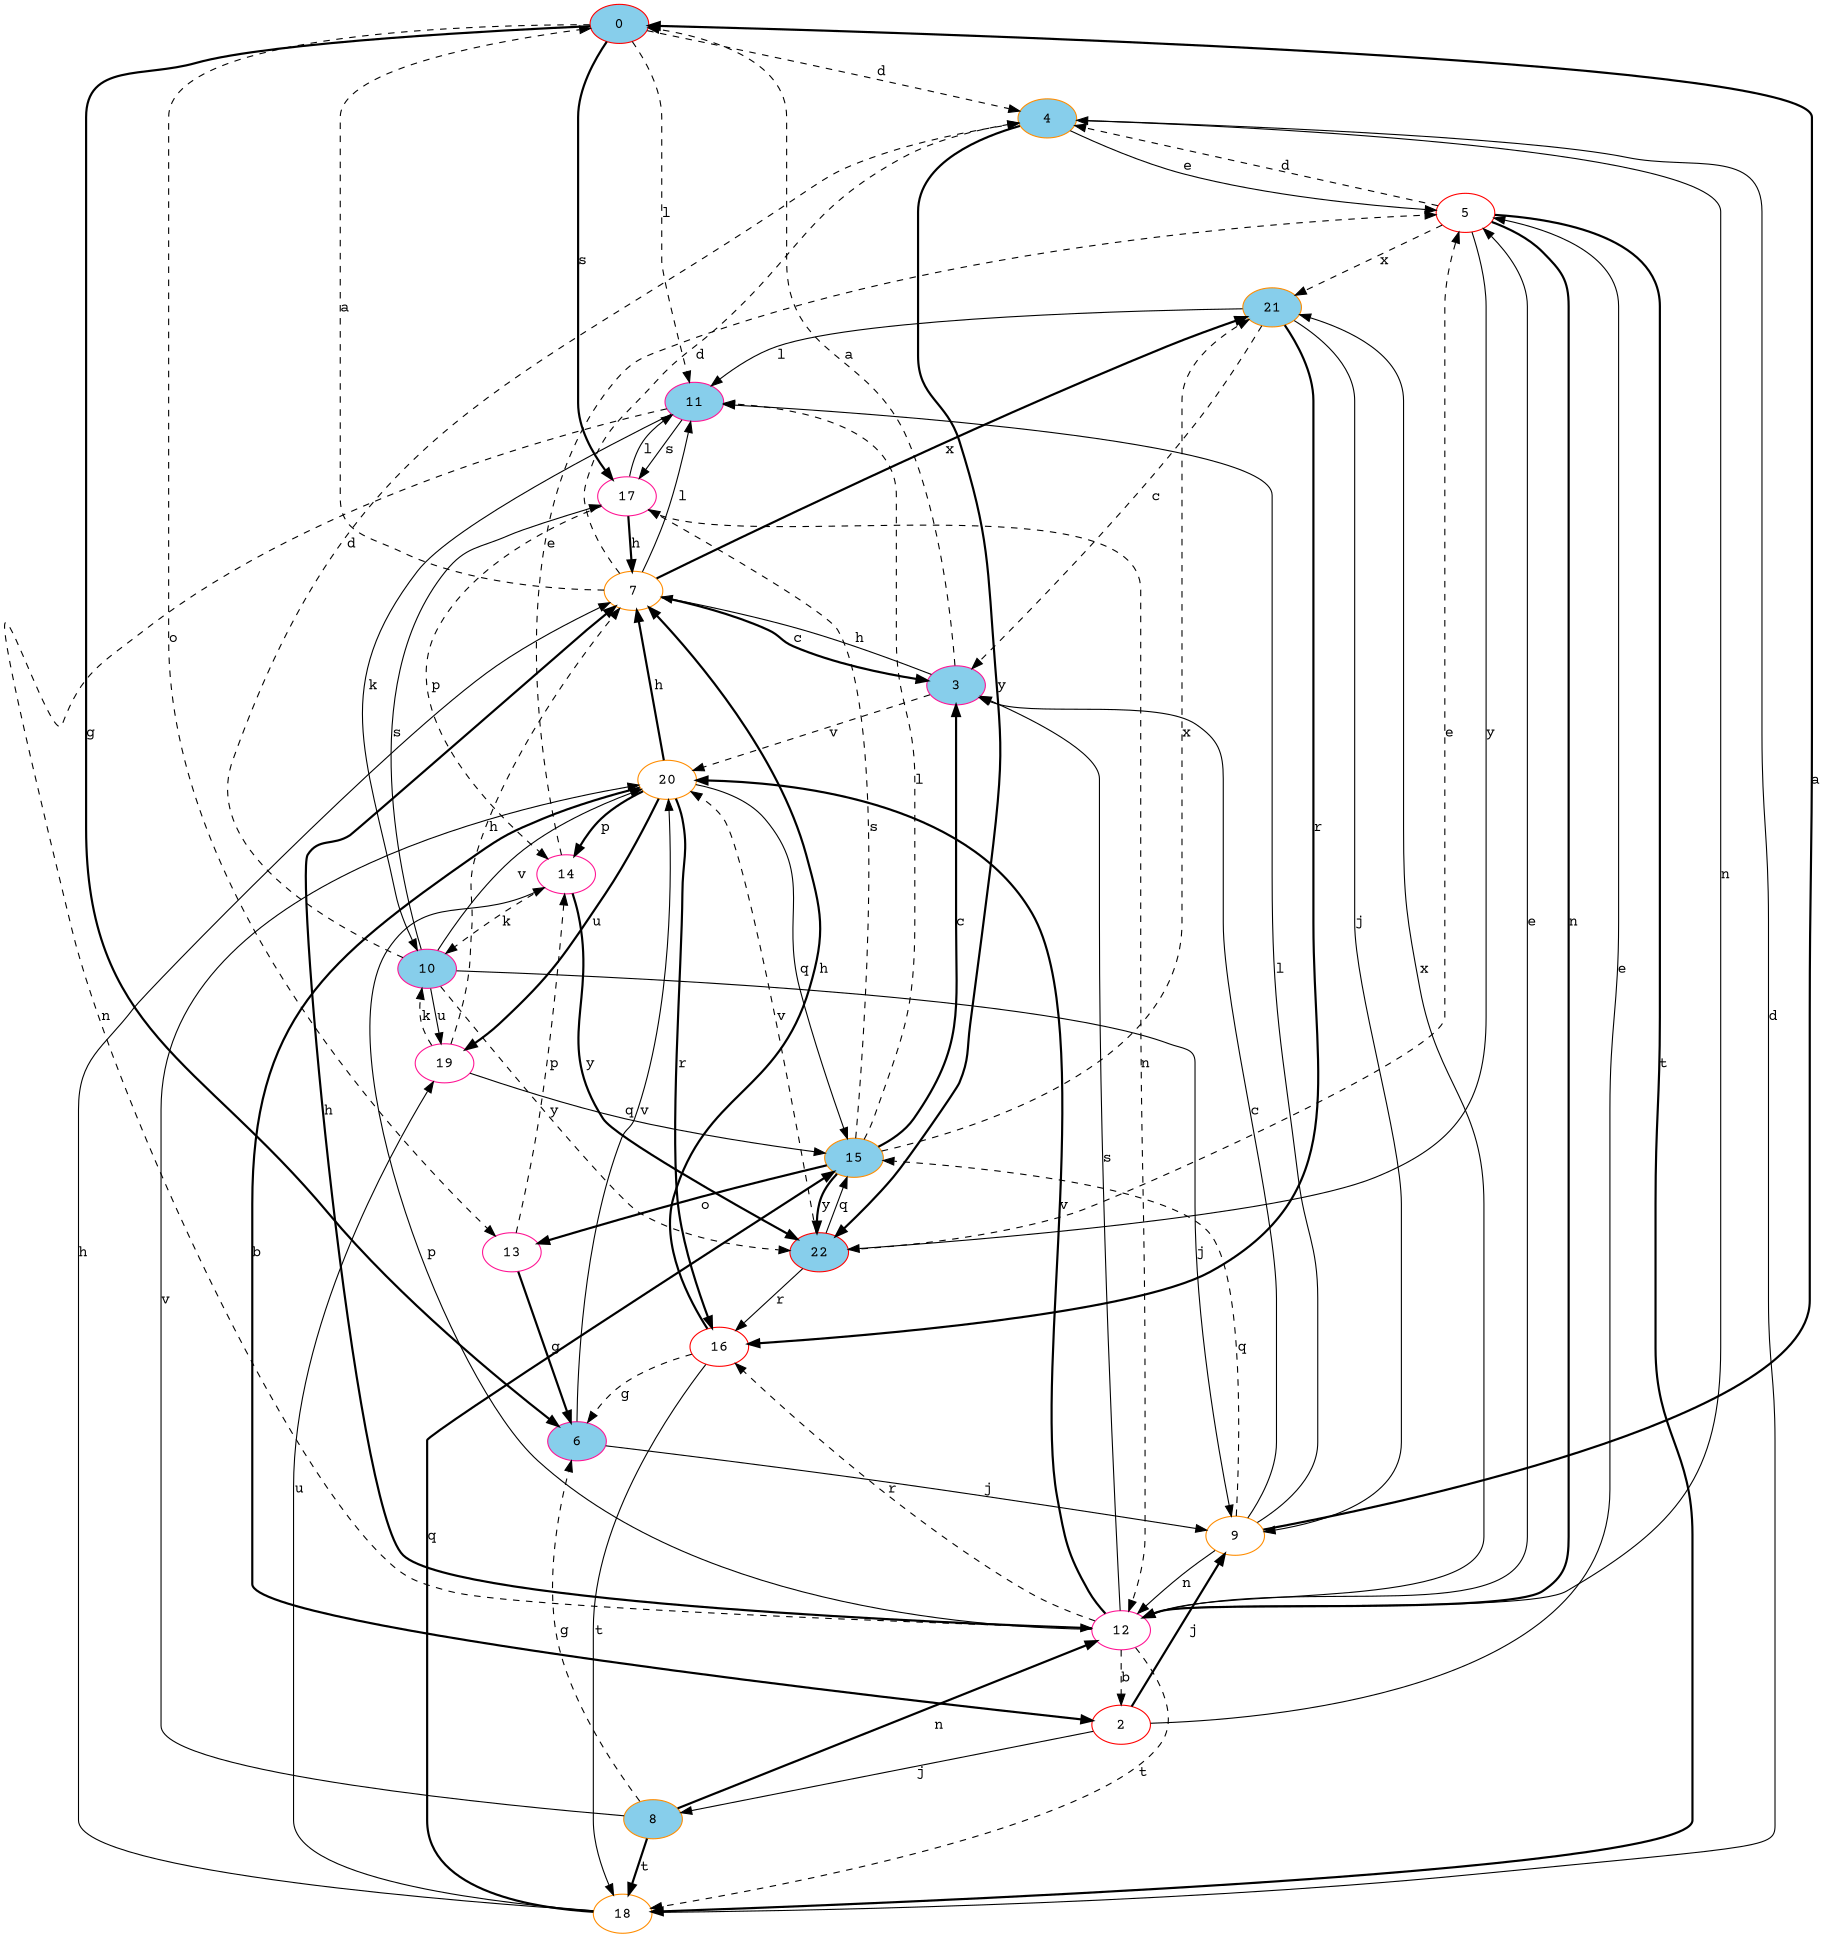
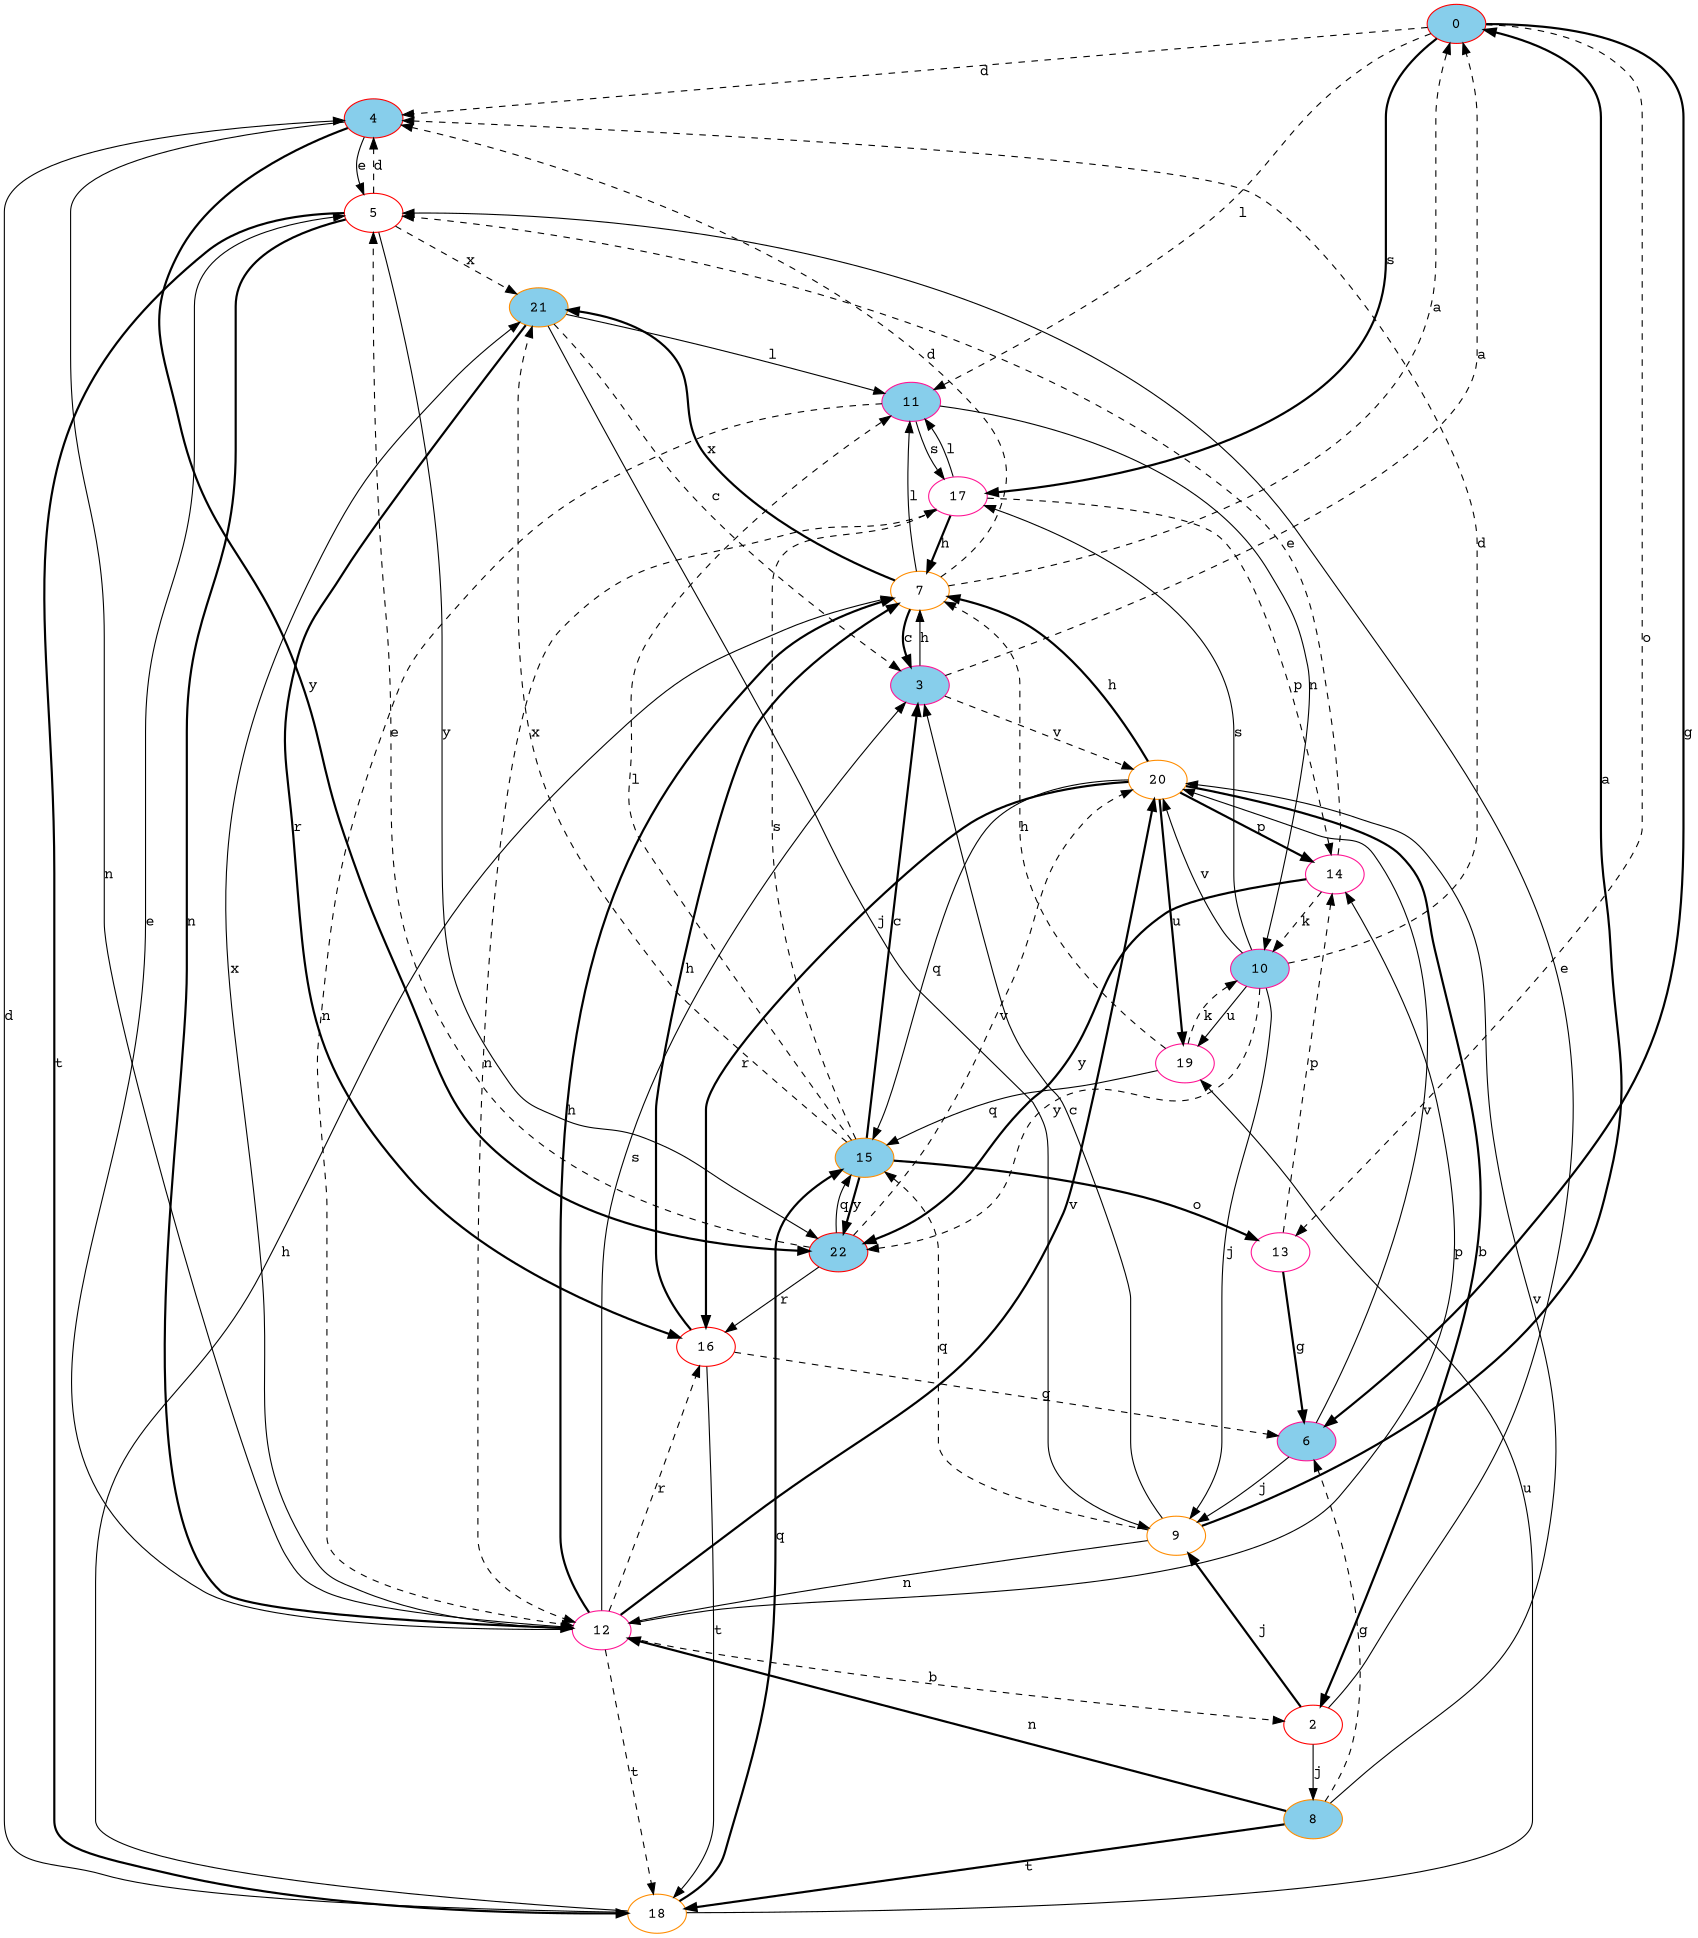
(1047, 118) -> (374, 118)
(373, 685) -> (1314, 685)
(1272, 747) -> none
